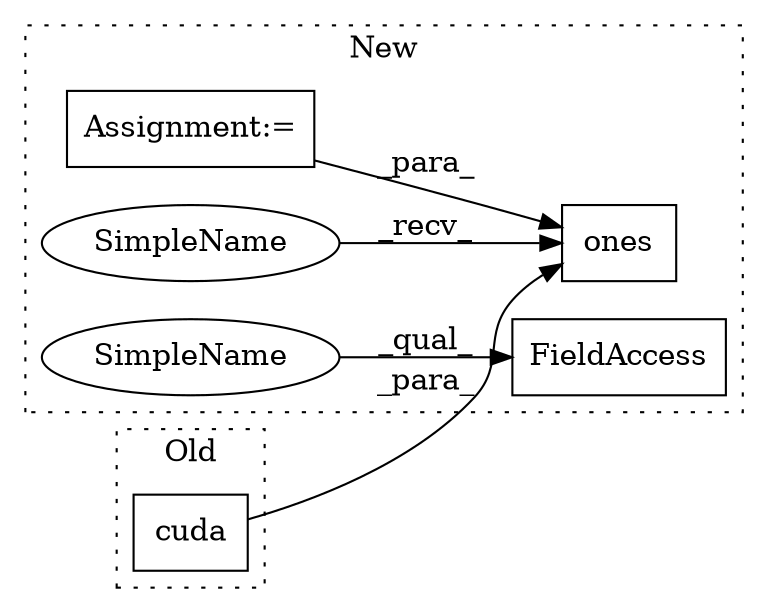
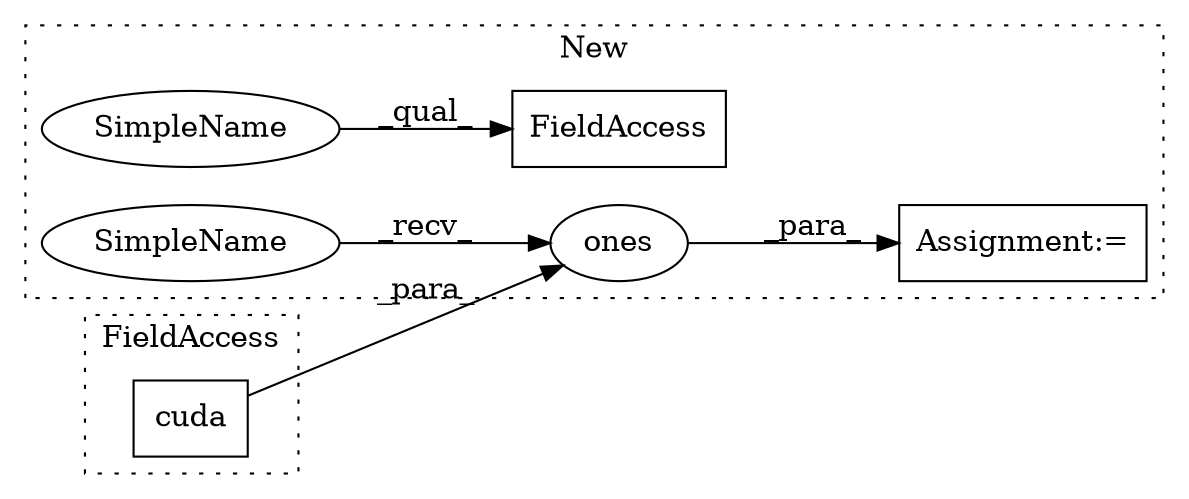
(428, 190) -> (783, 243)
(619, 243) -> (619, 243)
(191, 453) -> (192, 339)
